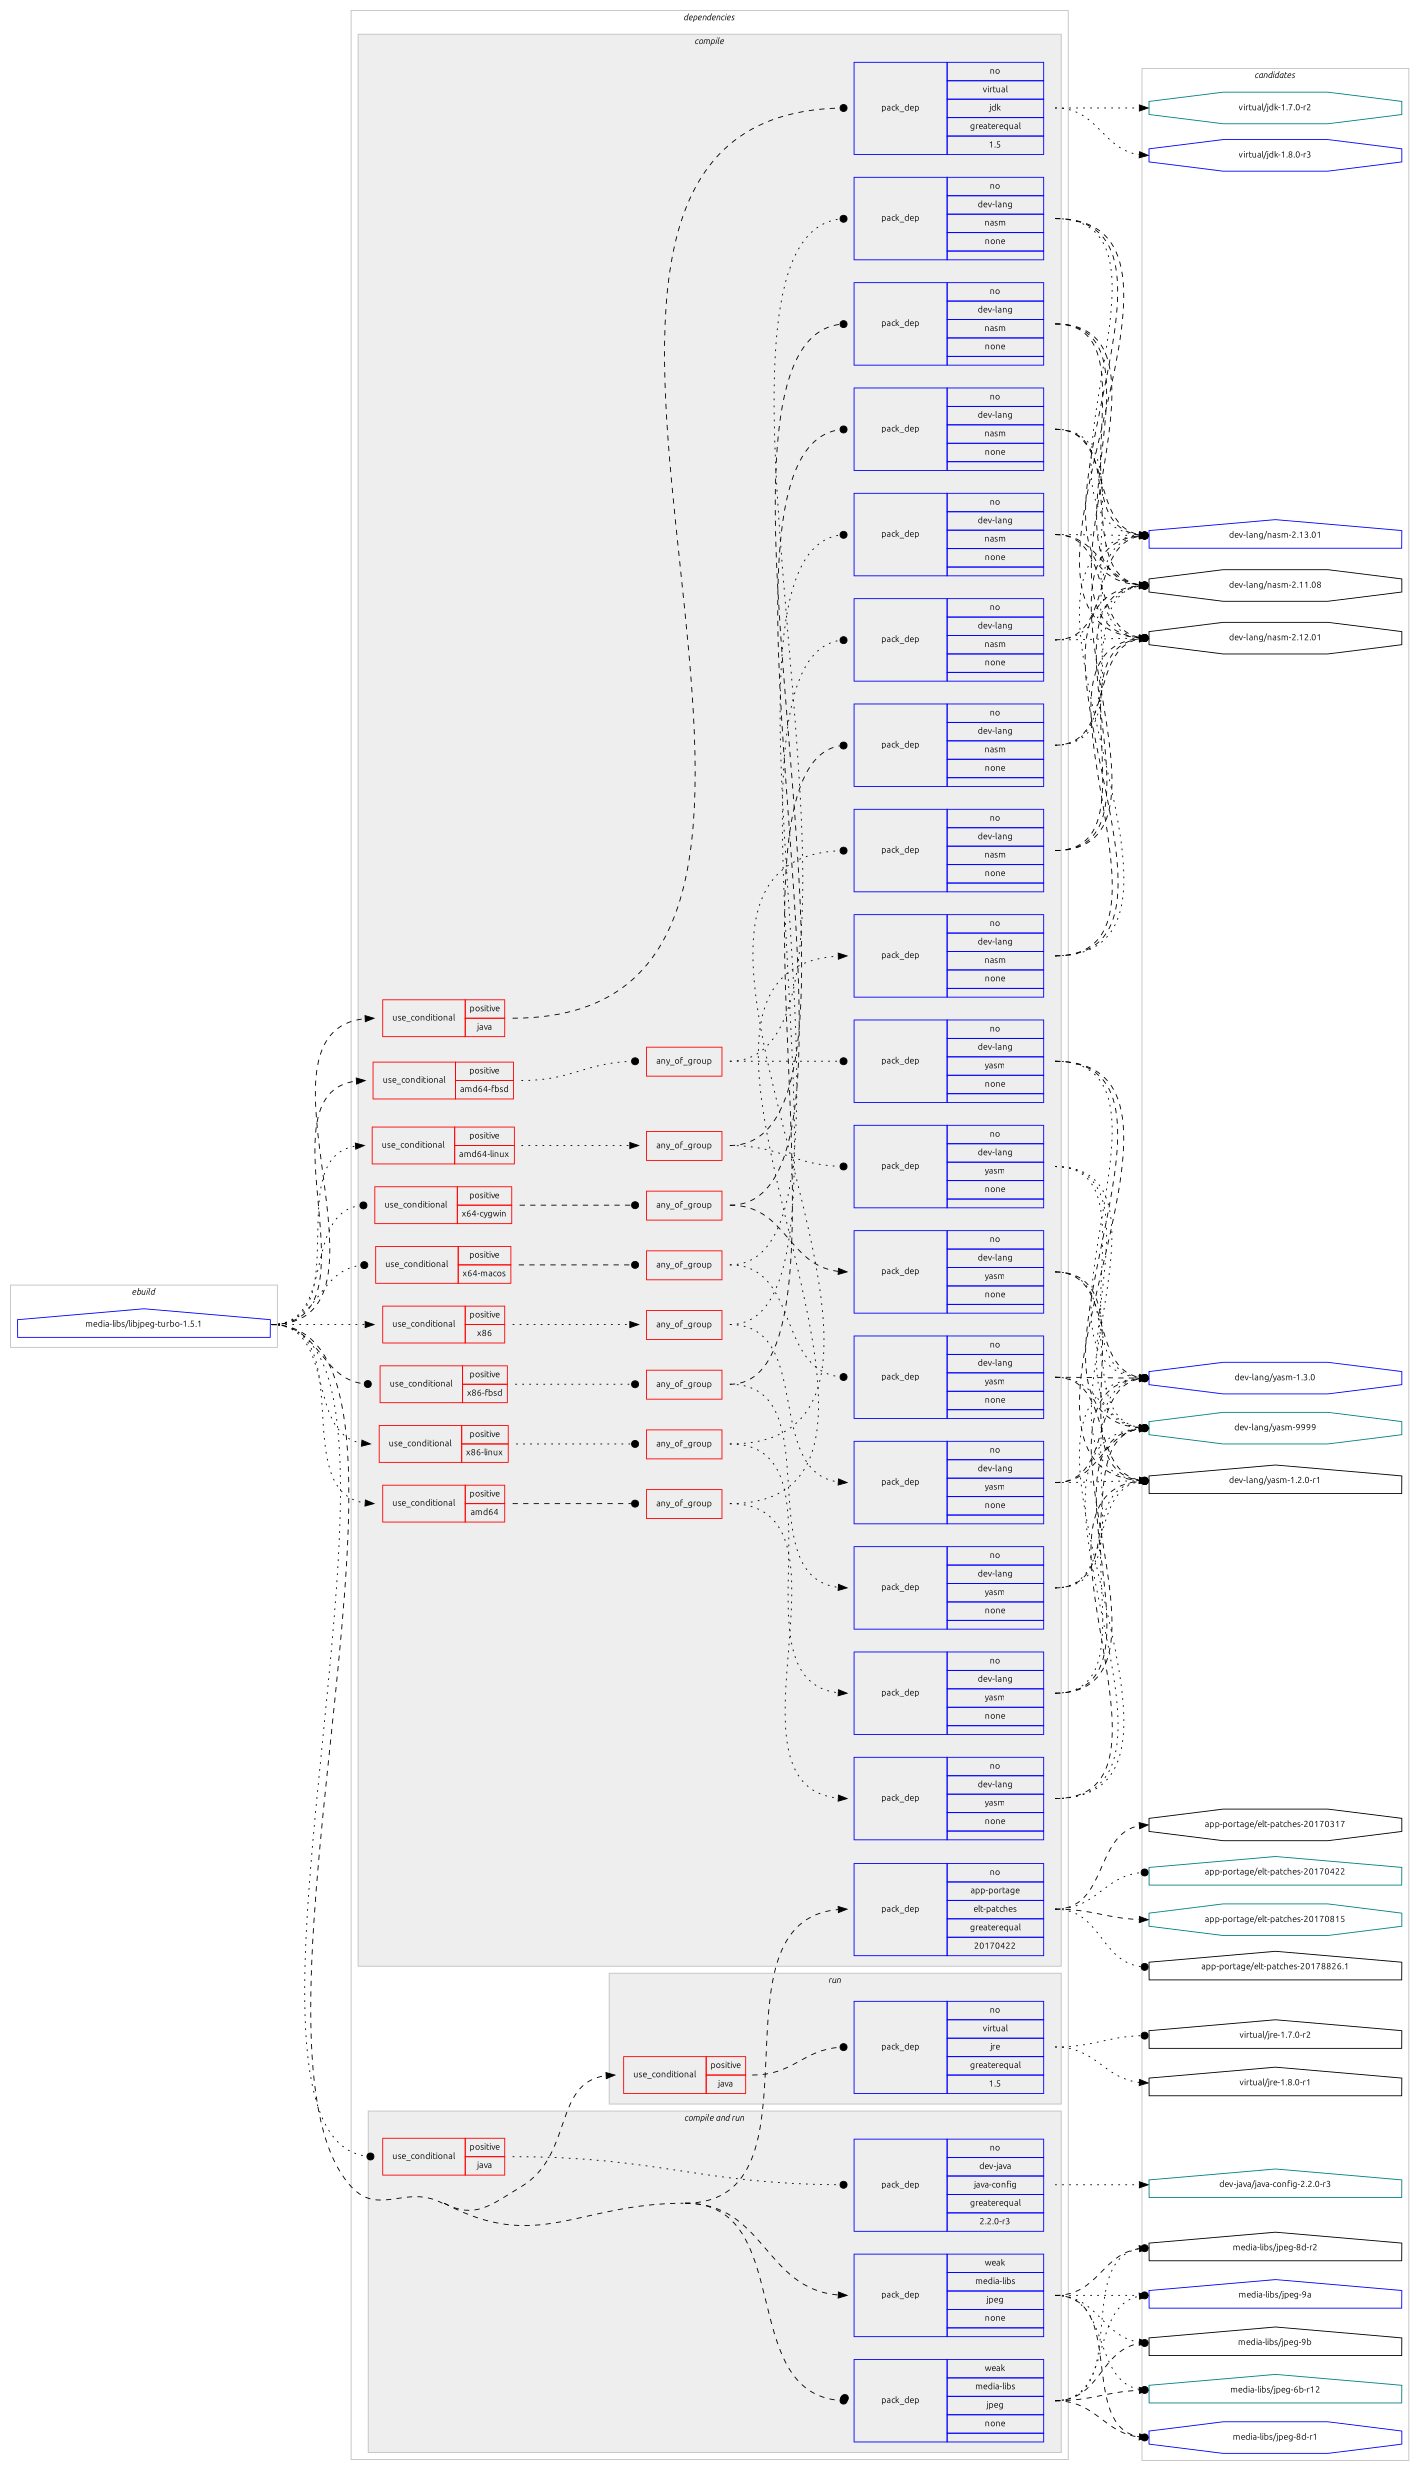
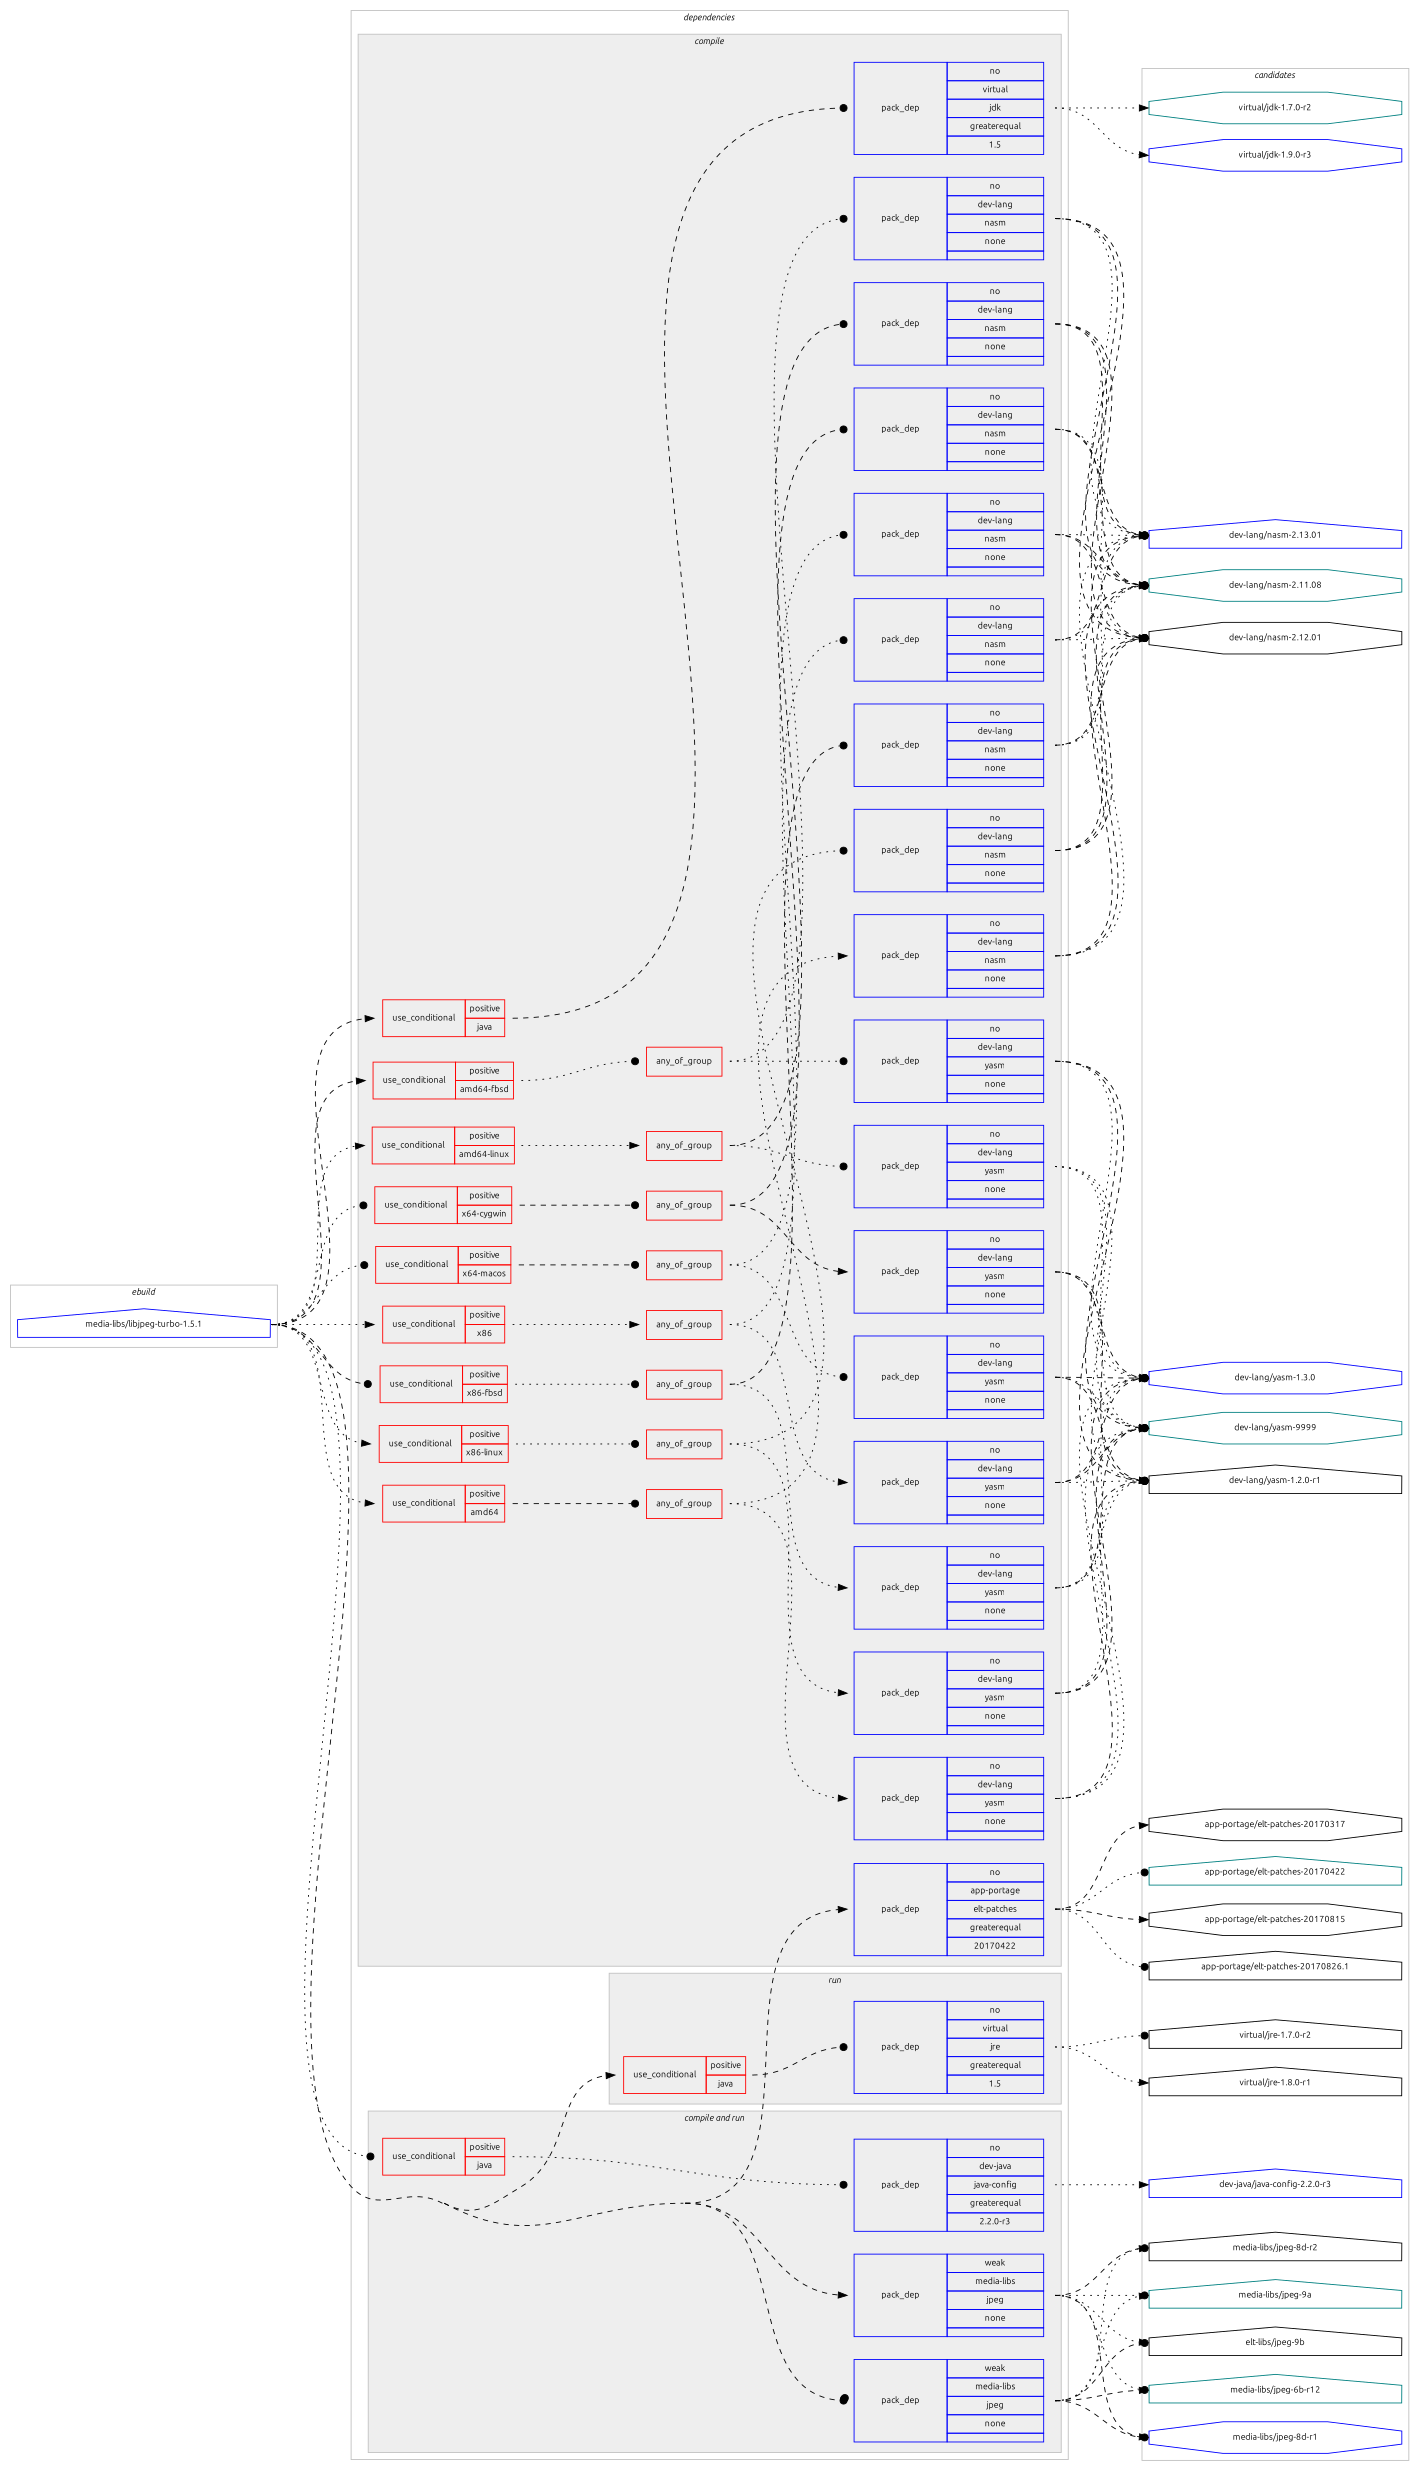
(1275, 155) -> (1275, 155)
(1275, 585) -> (1275, 585)
(1275, 1920) -> (1275, 1920)
(1275, 1967) -> (1275, 1967)
(1275, 2185) -> (1275, 2185)
(1275, 2295) -> (1275, 2295)
(1275, 2343) -> (1275, 2343)
